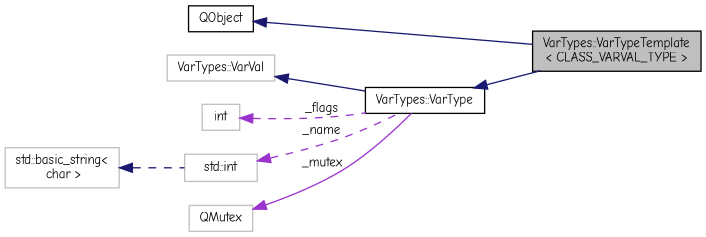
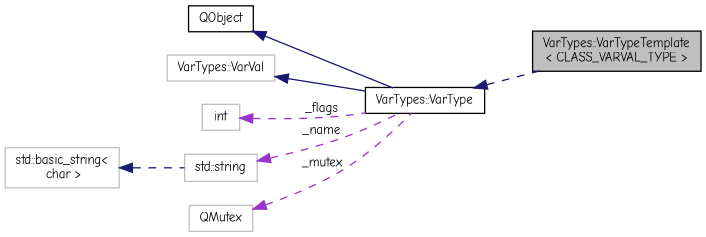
(399, 33) -> (329, 62)
(514, 78) -> (514, 78)
(221, 168) -> (221, 168)
(345, 169) -> (345, 169)
